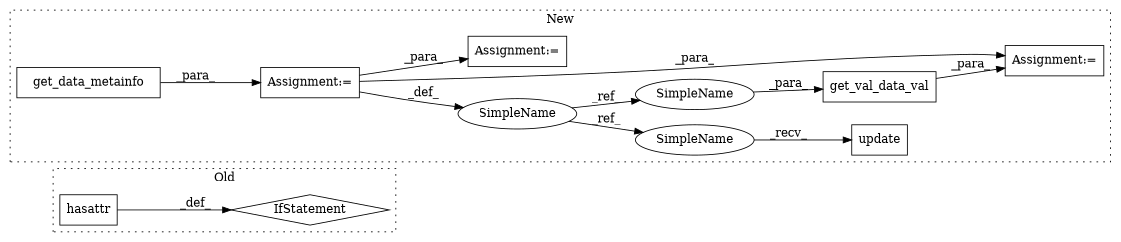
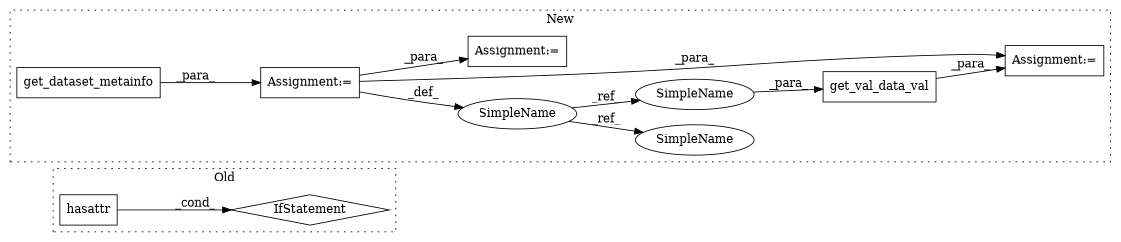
(89, 83) -> (89, 83)
(880, 140) -> none
(196, 204) -> (196, 204)
